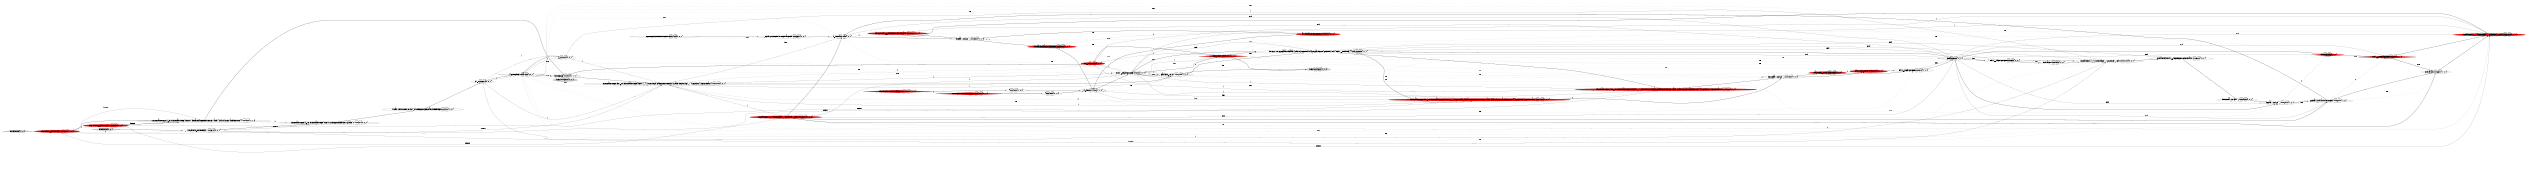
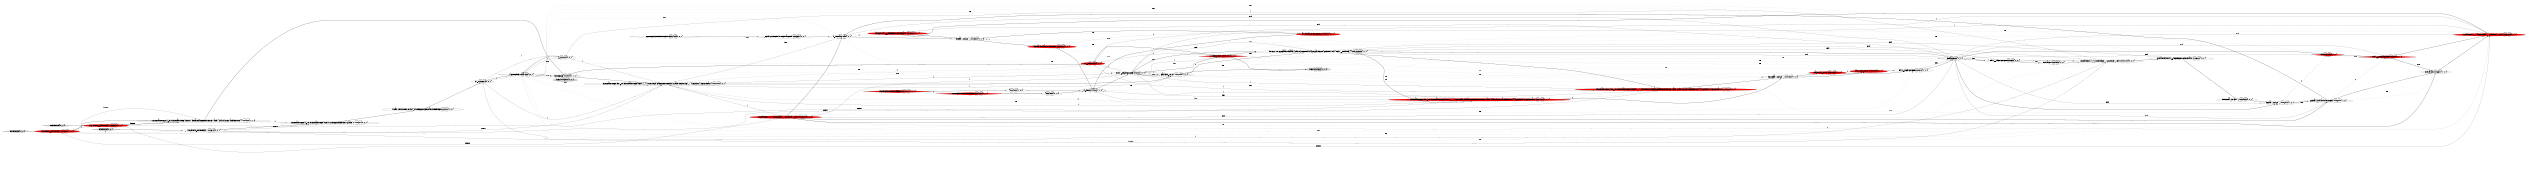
none -> (57, 126)
